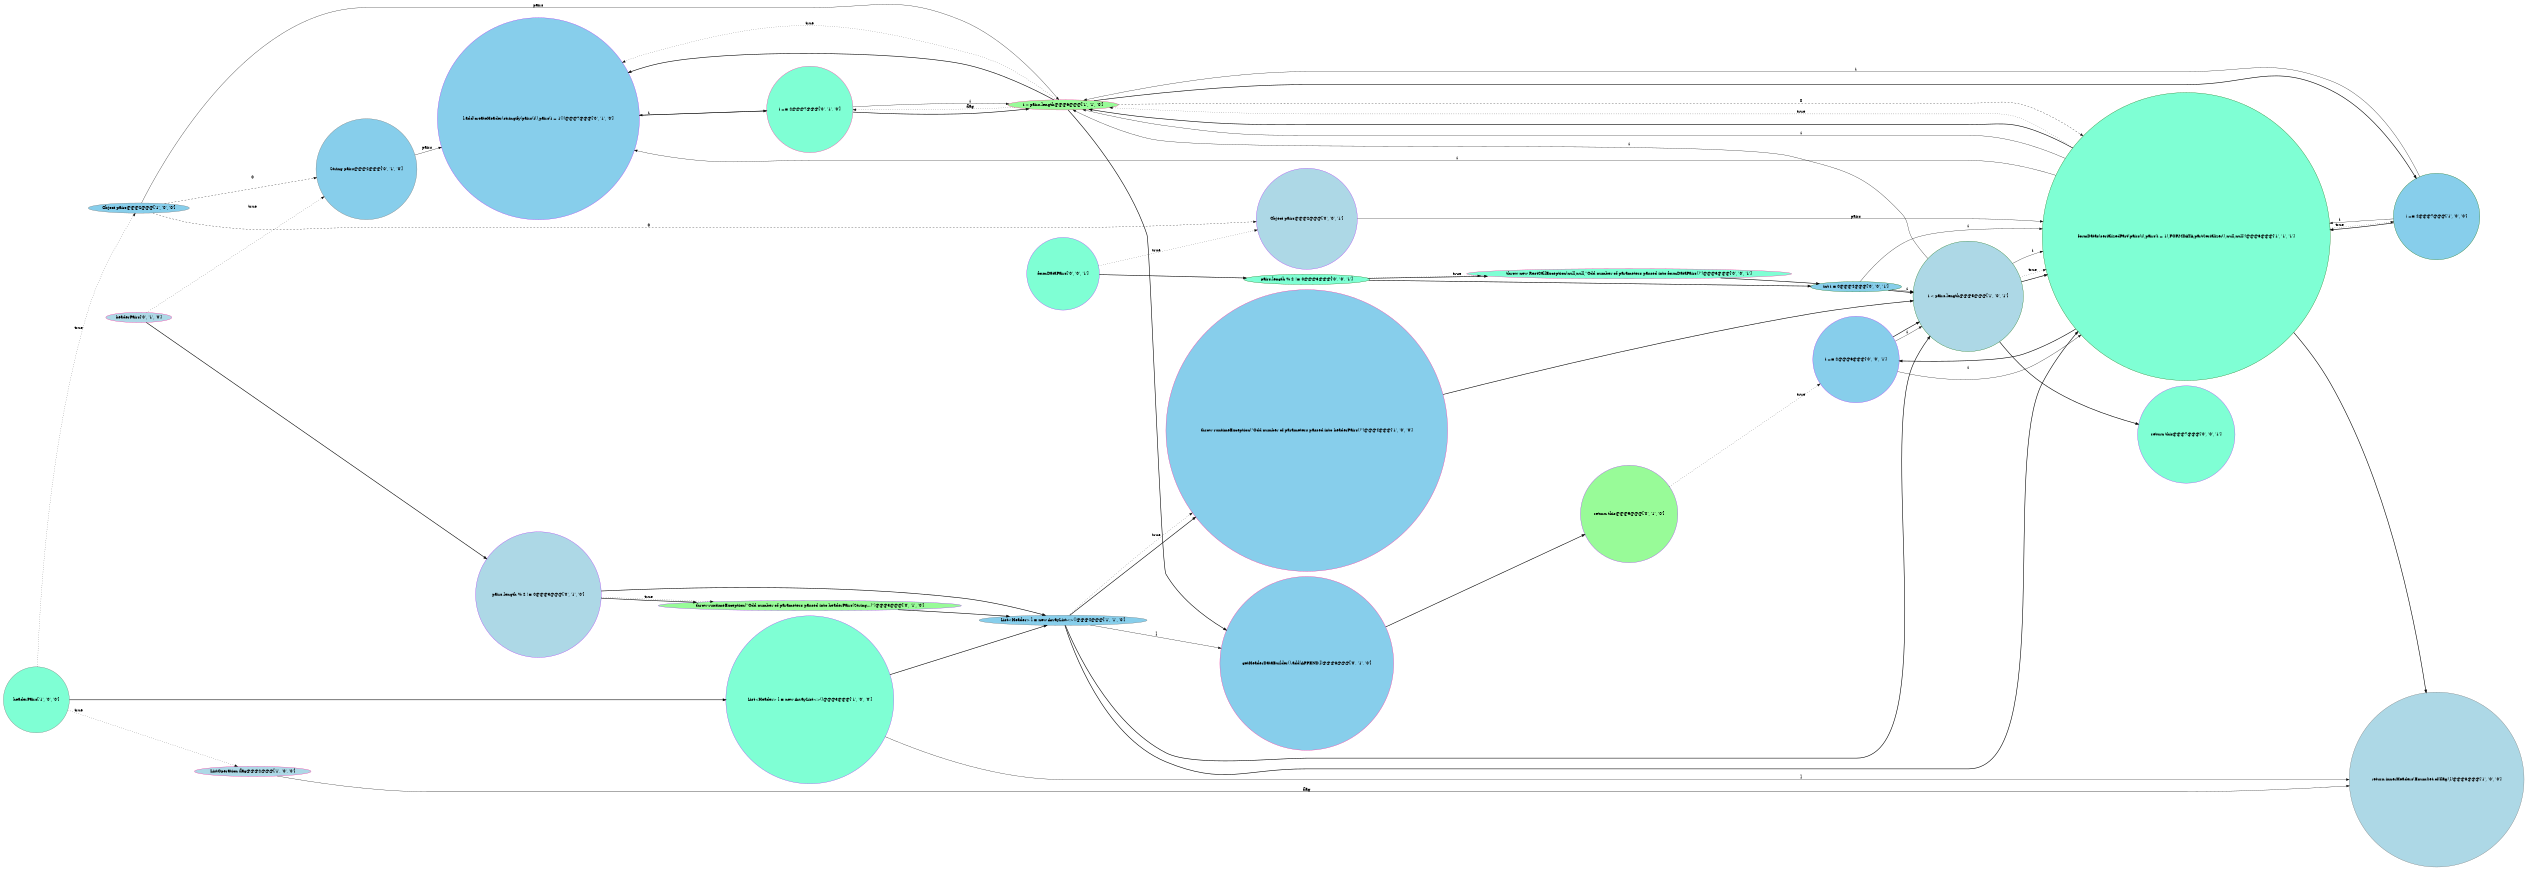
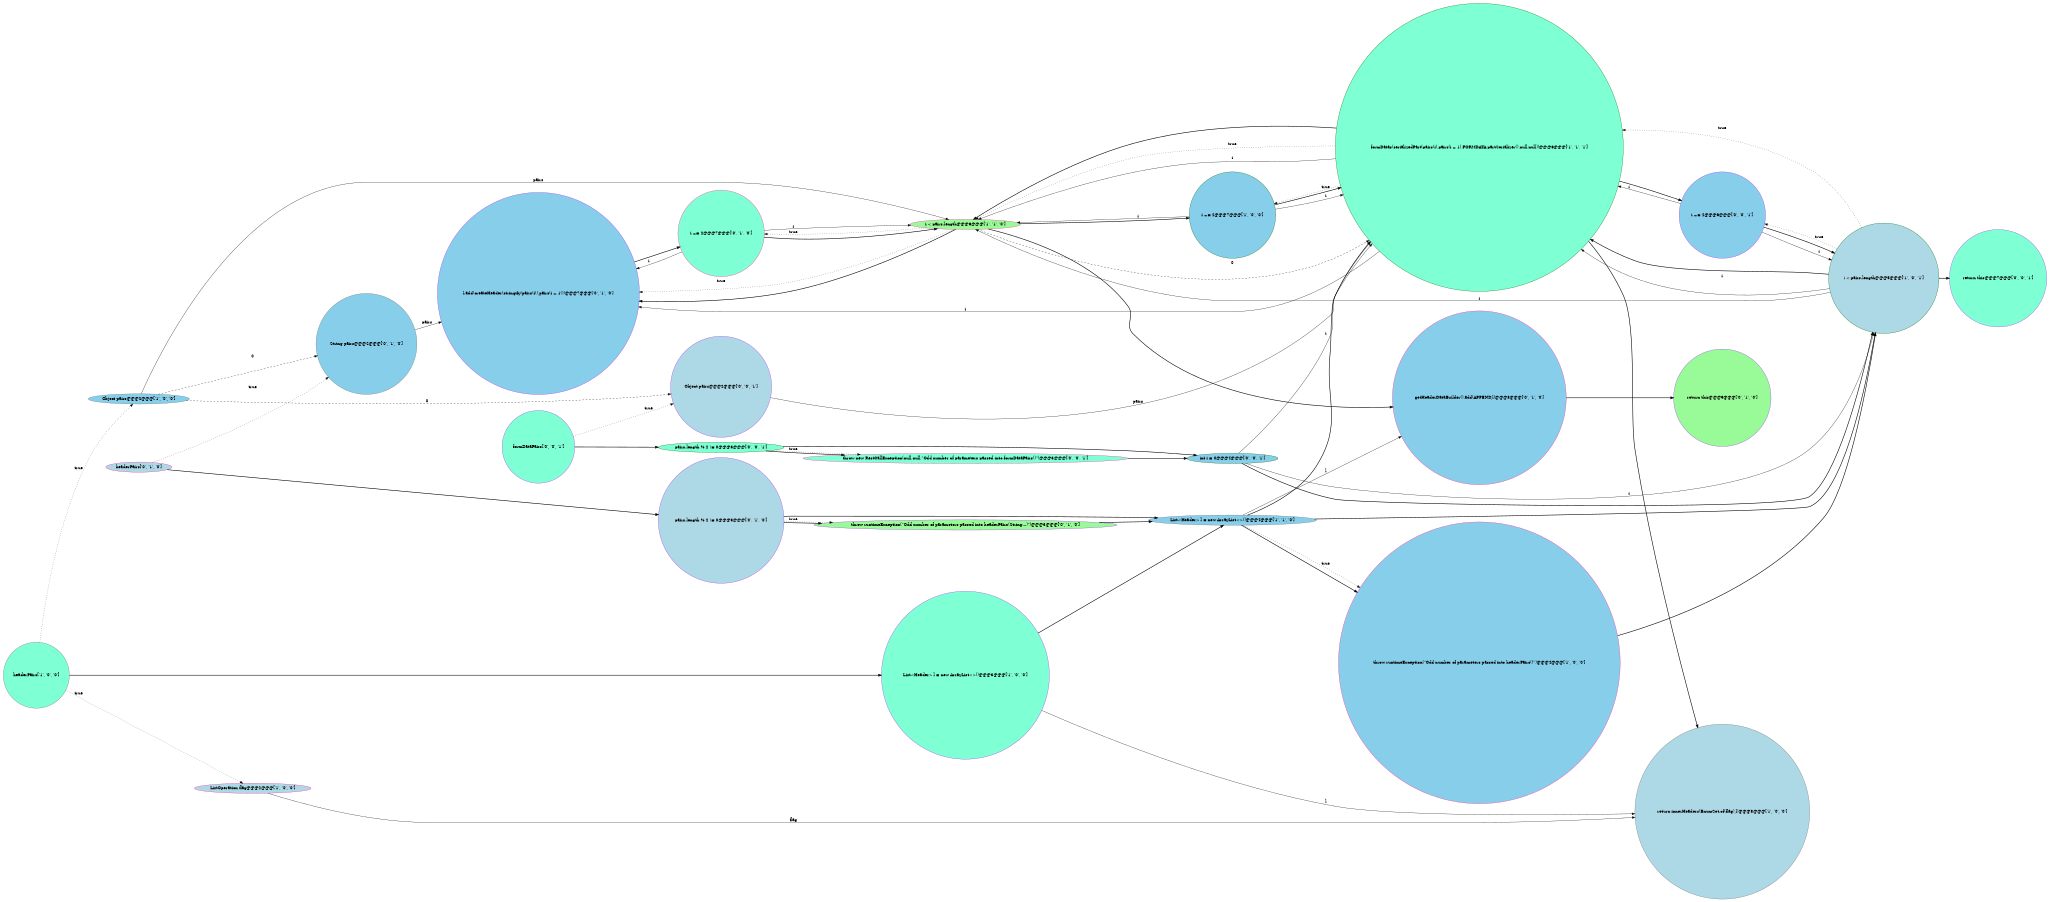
(970, 107) -> (793, 232)
(1744, 436) -> (1803, 235)
